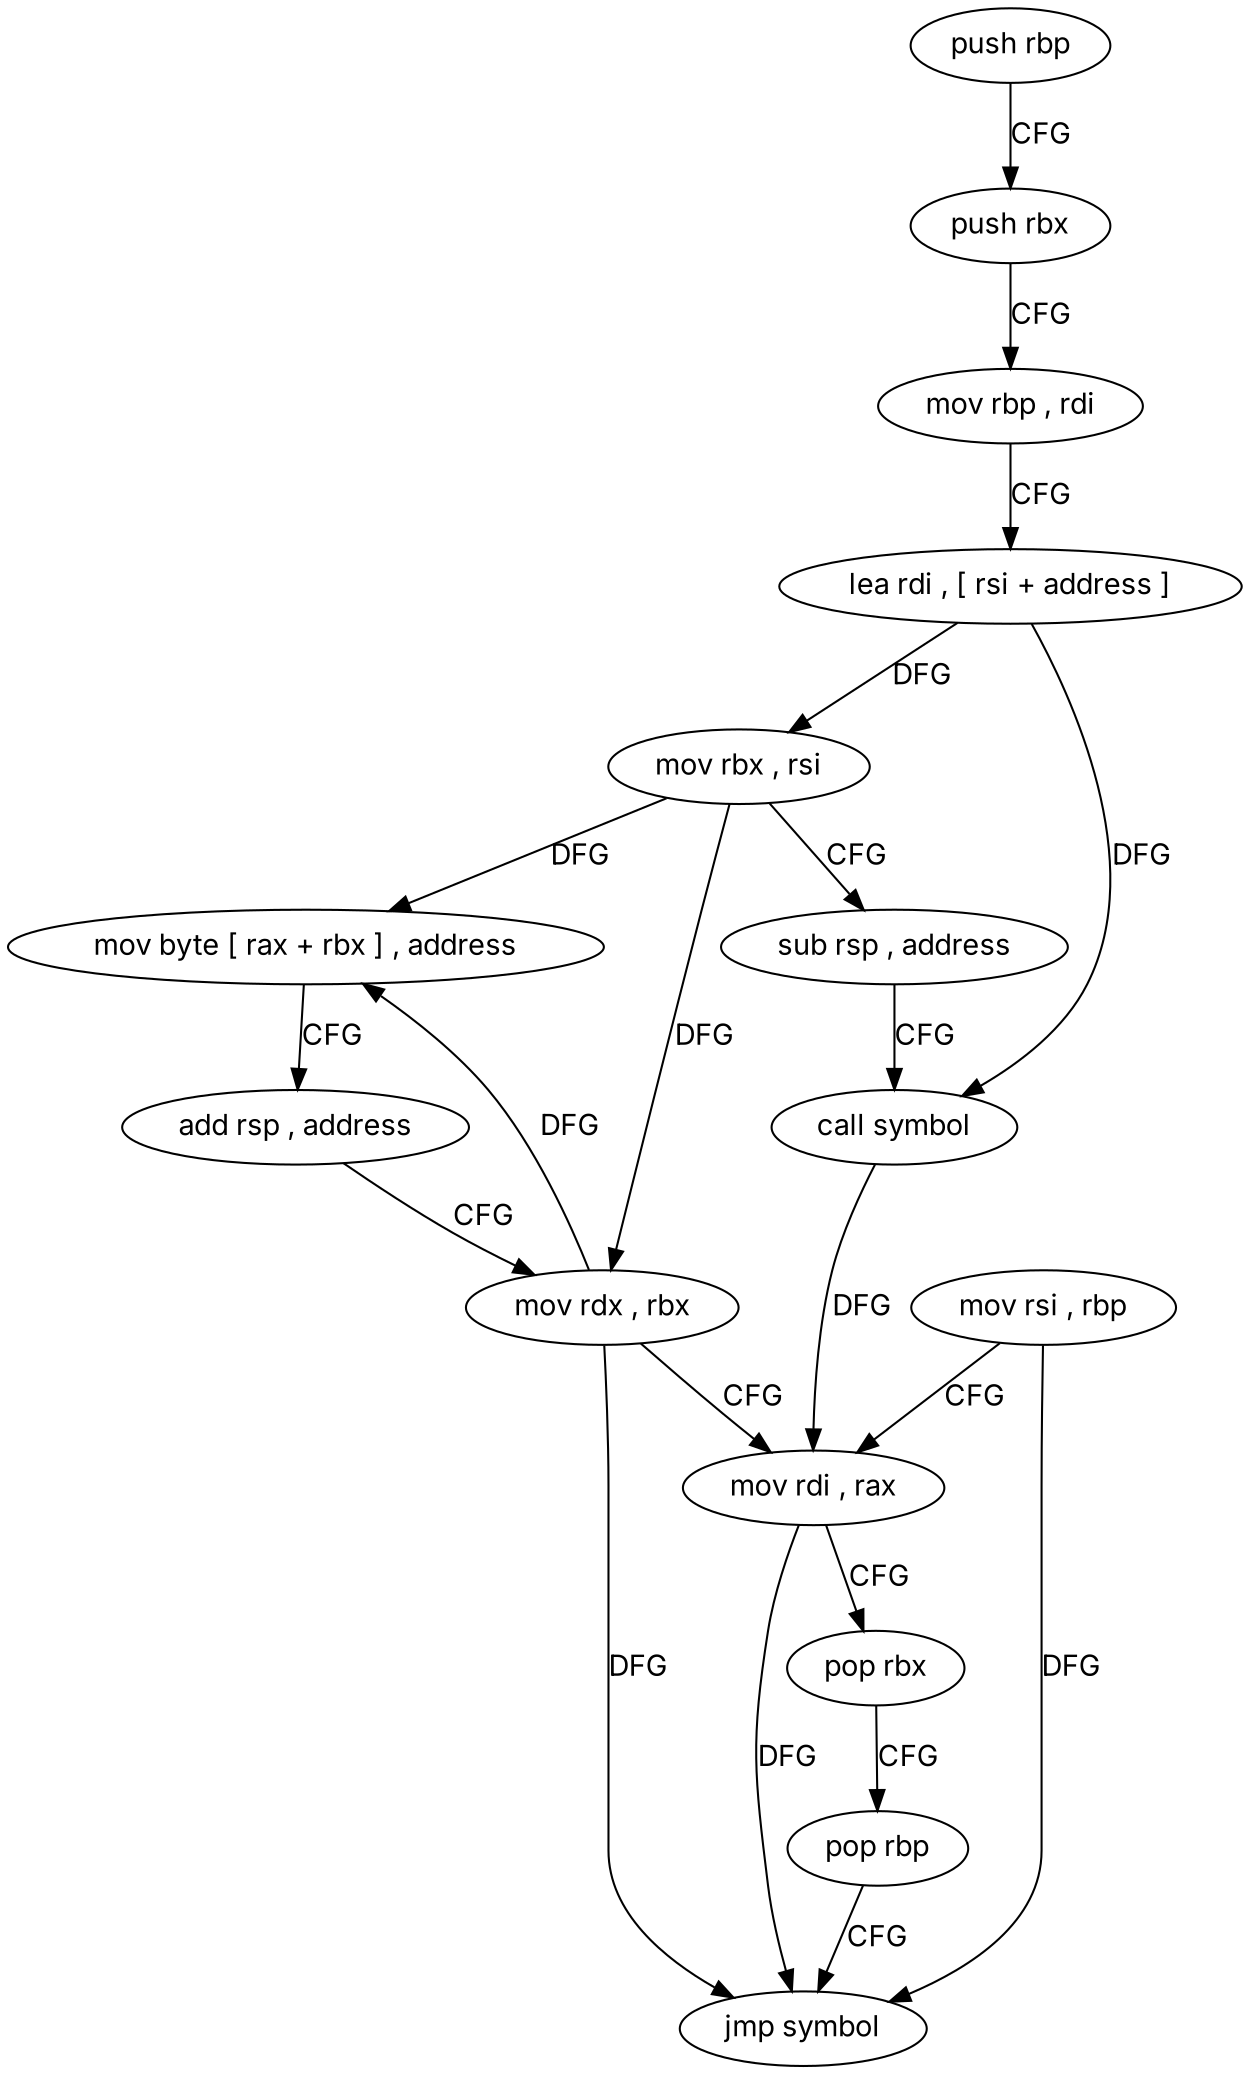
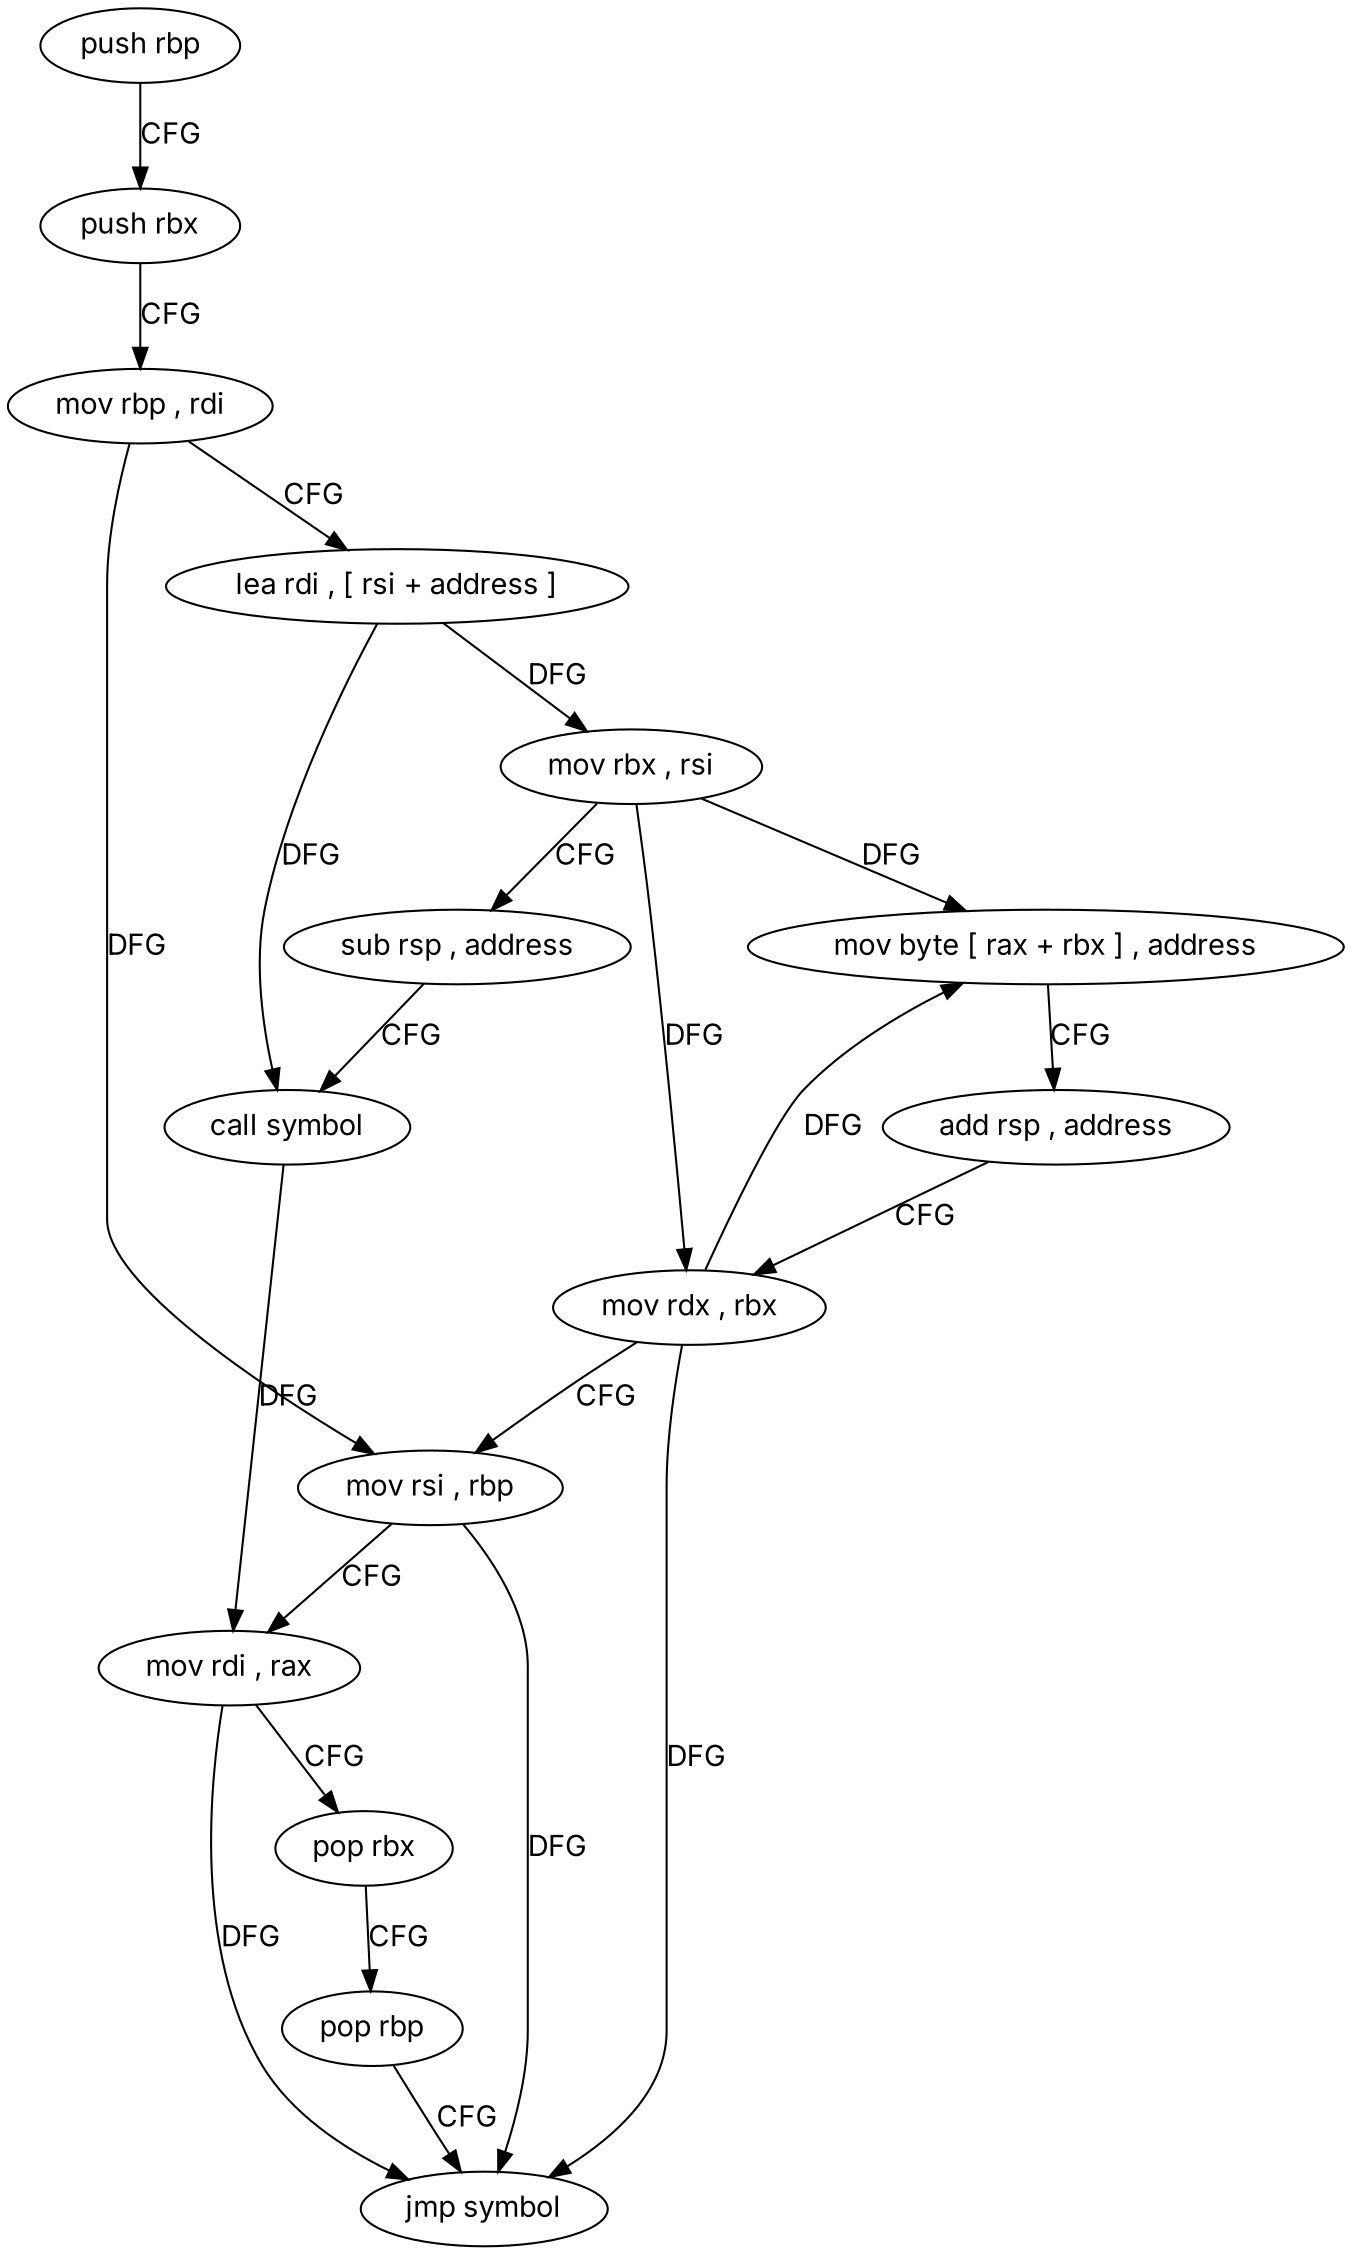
none -> (107, 1001)
(697, 1392) -> (564, 1390)
